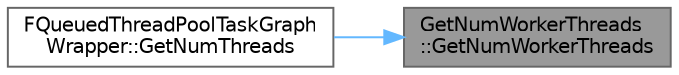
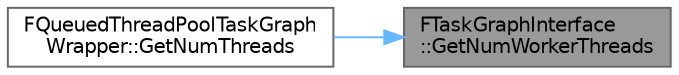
(537, 37) -> (537, 37)
